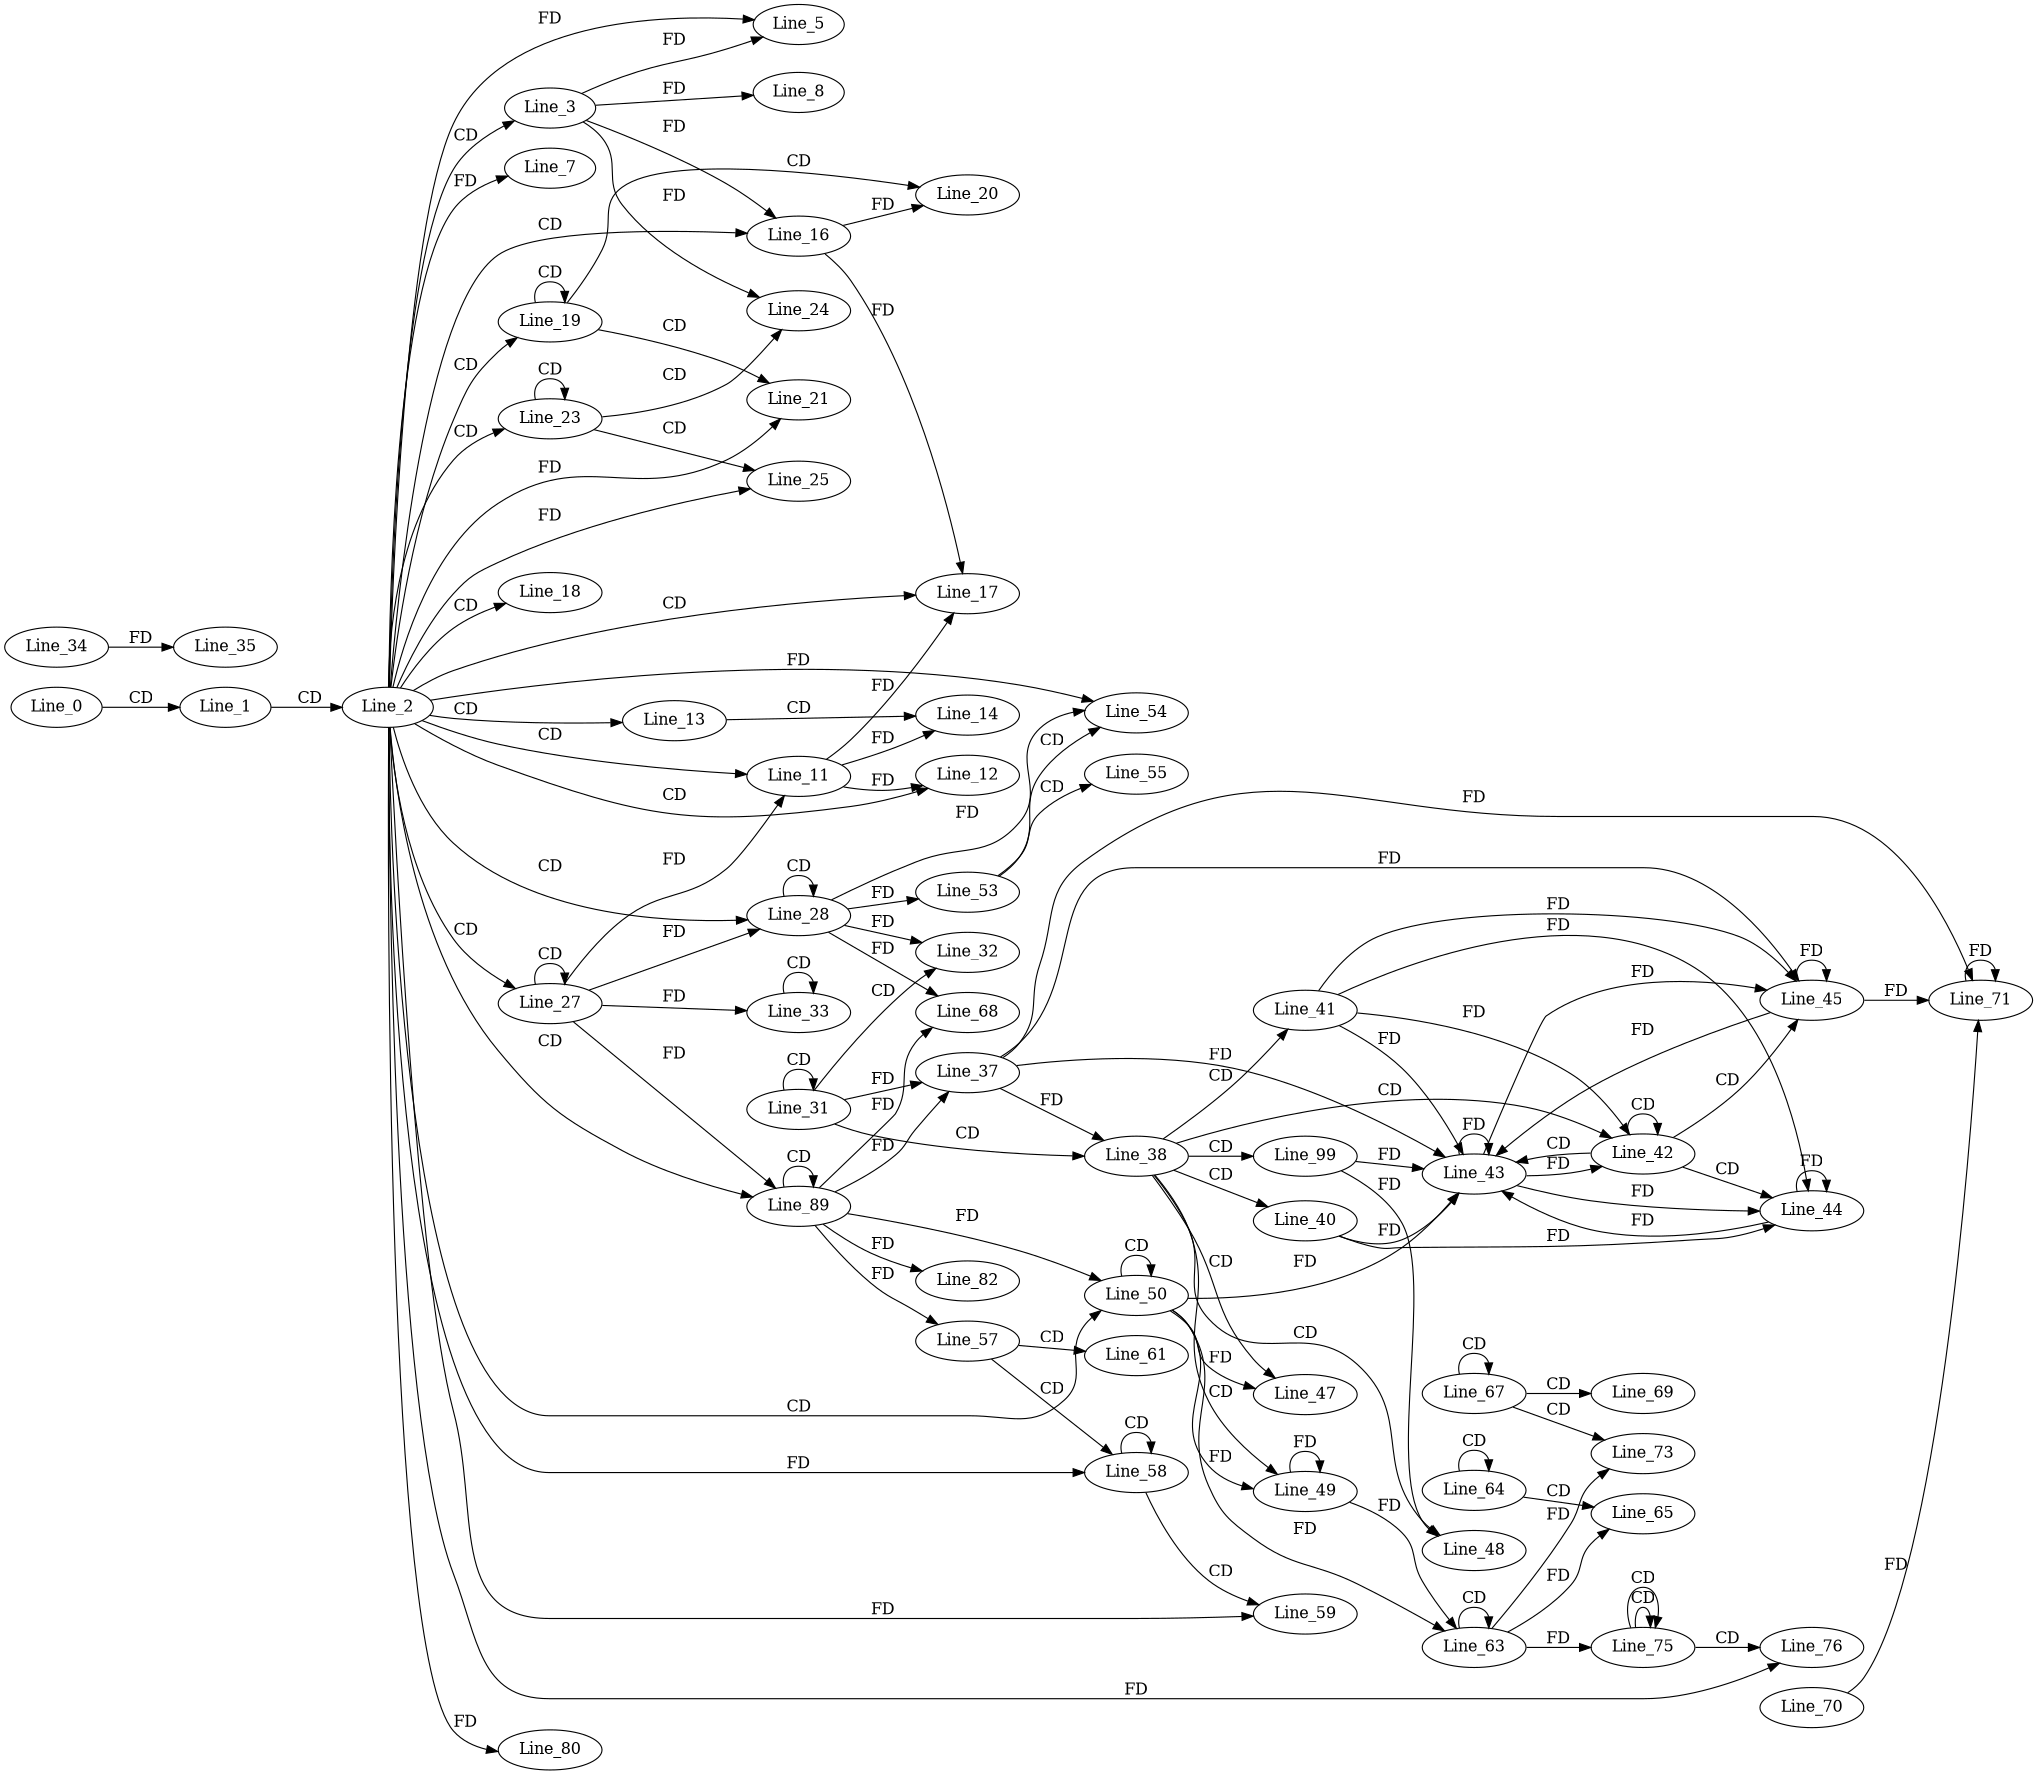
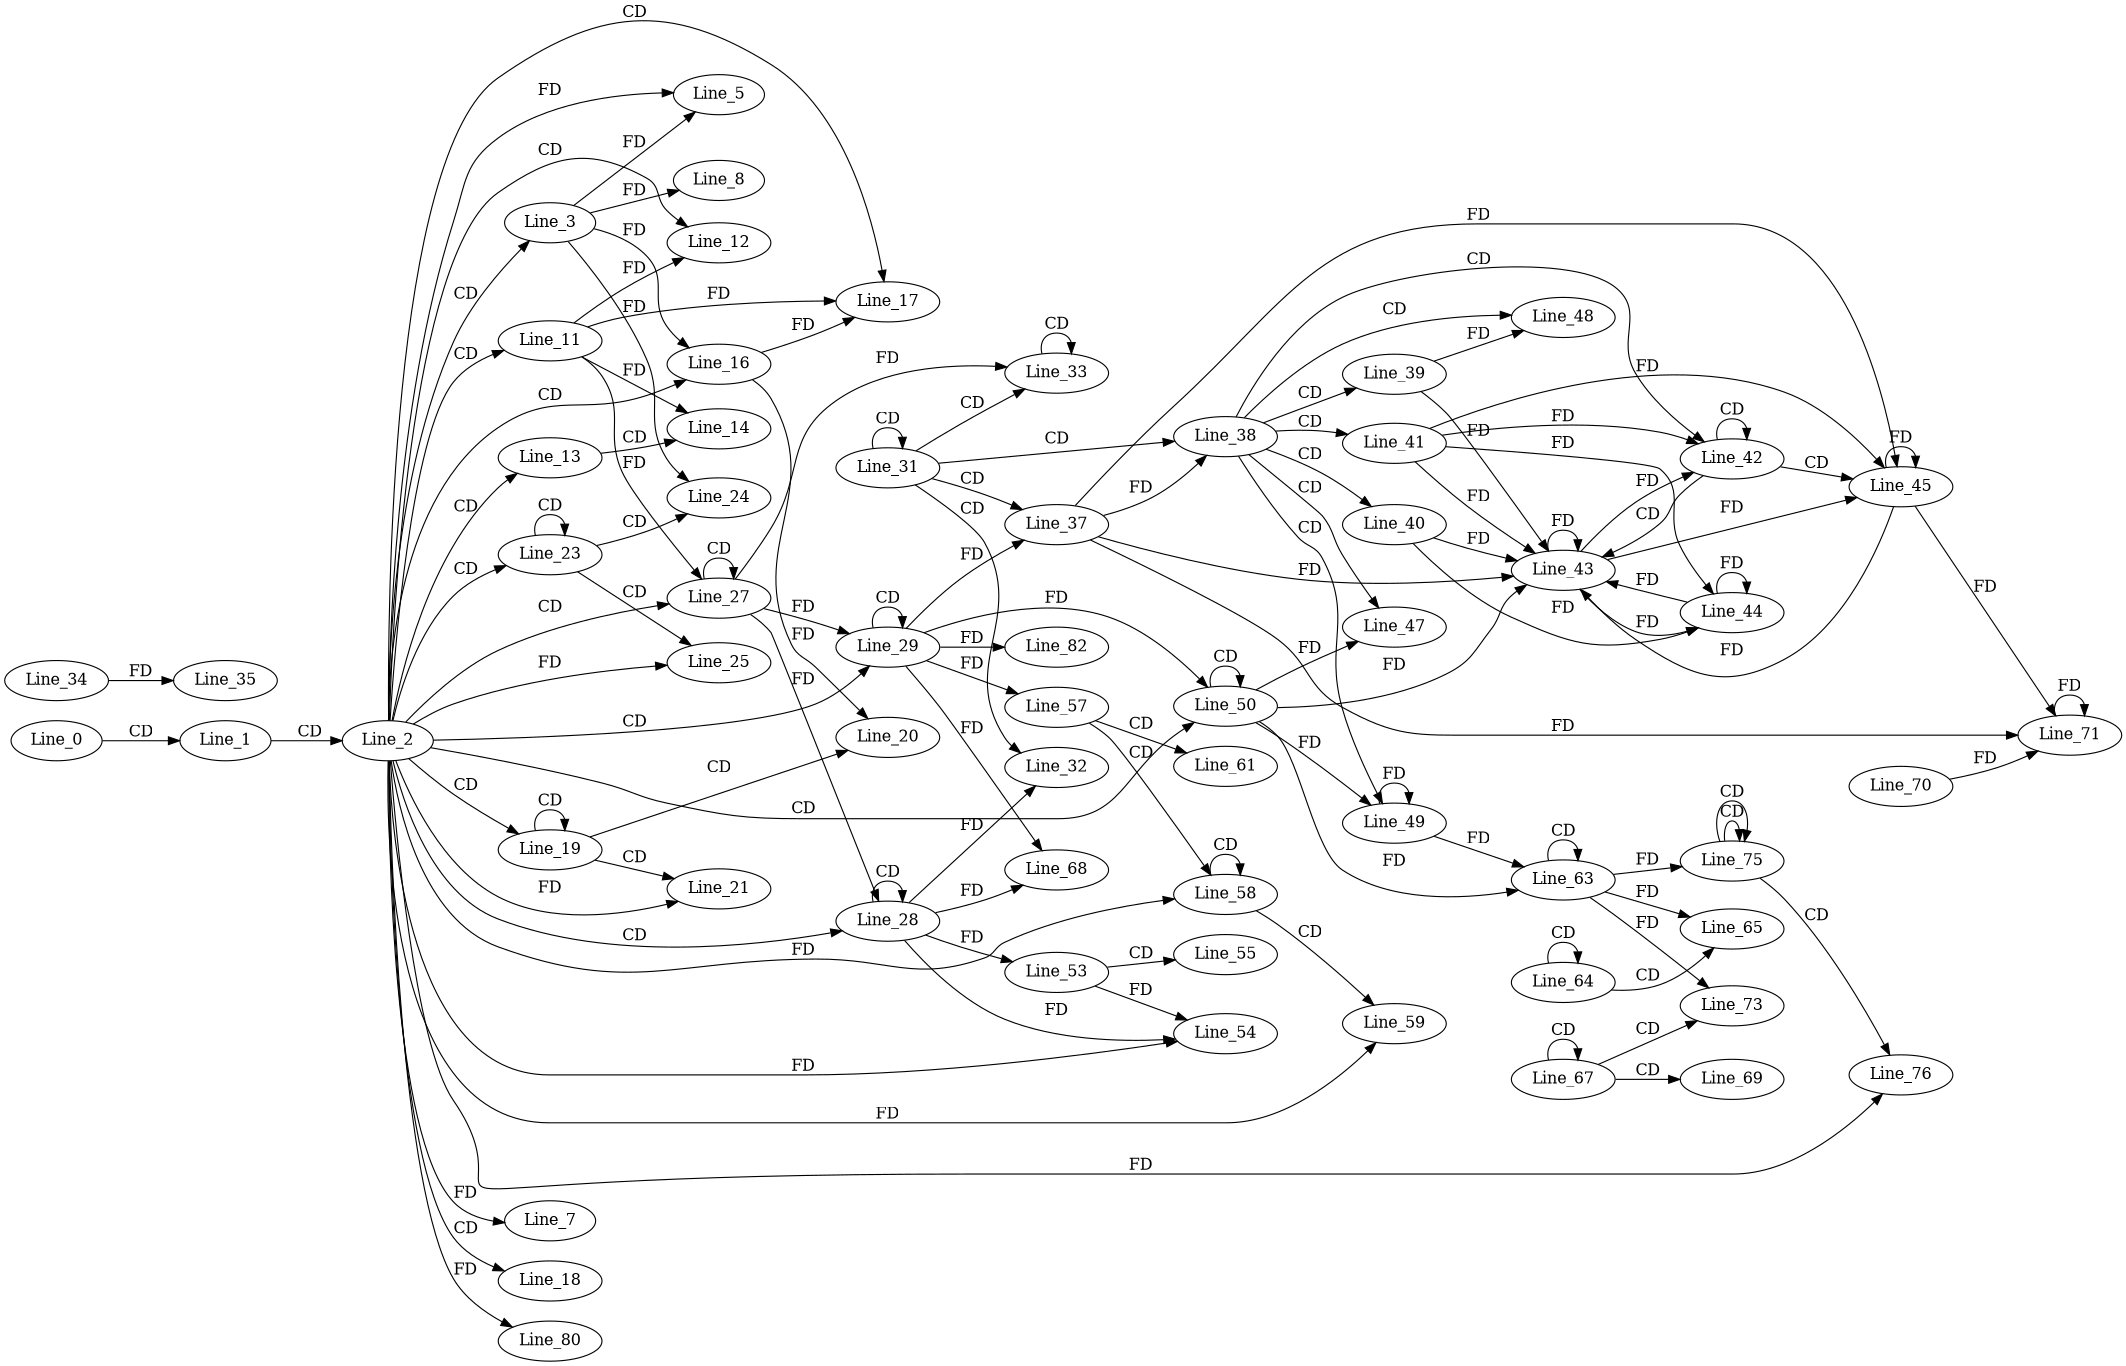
none -> (965, 422)
(1052, 741) -> (1141, 991)
(672, 896) -> (621, 469)
(883, 1080) -> (972, 480)
(1305, 1156) -> (1394, 374)
(1722, 1181) -> none
(799, 1206) -> (888, 647)
